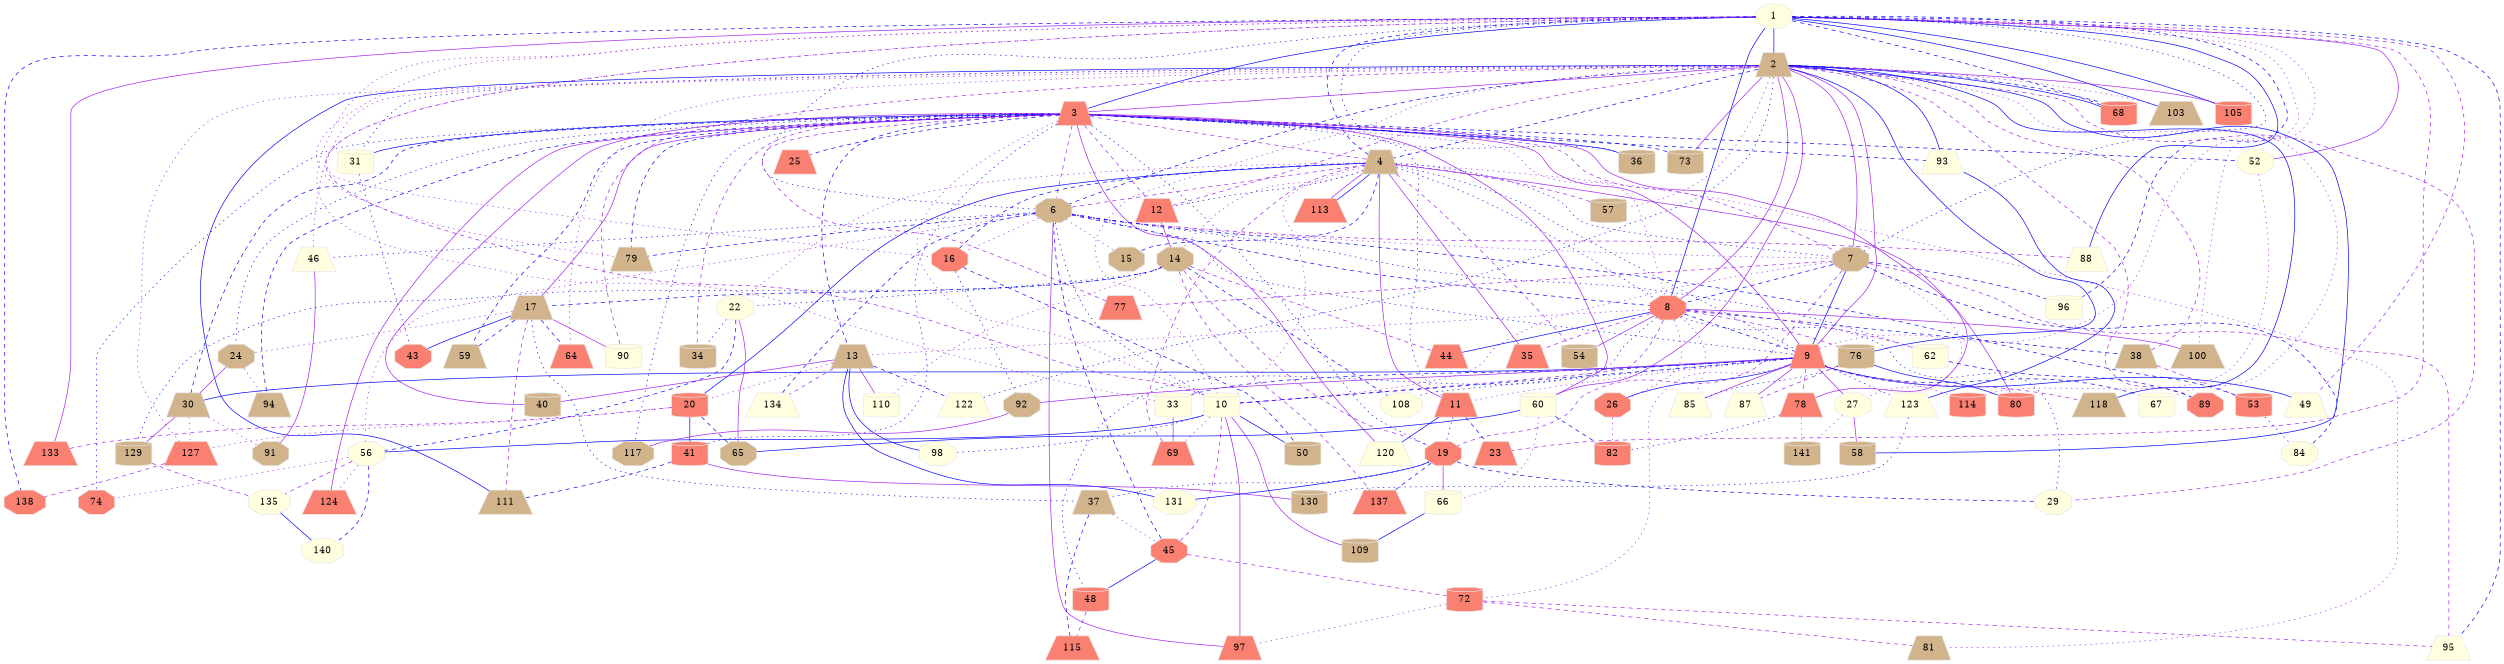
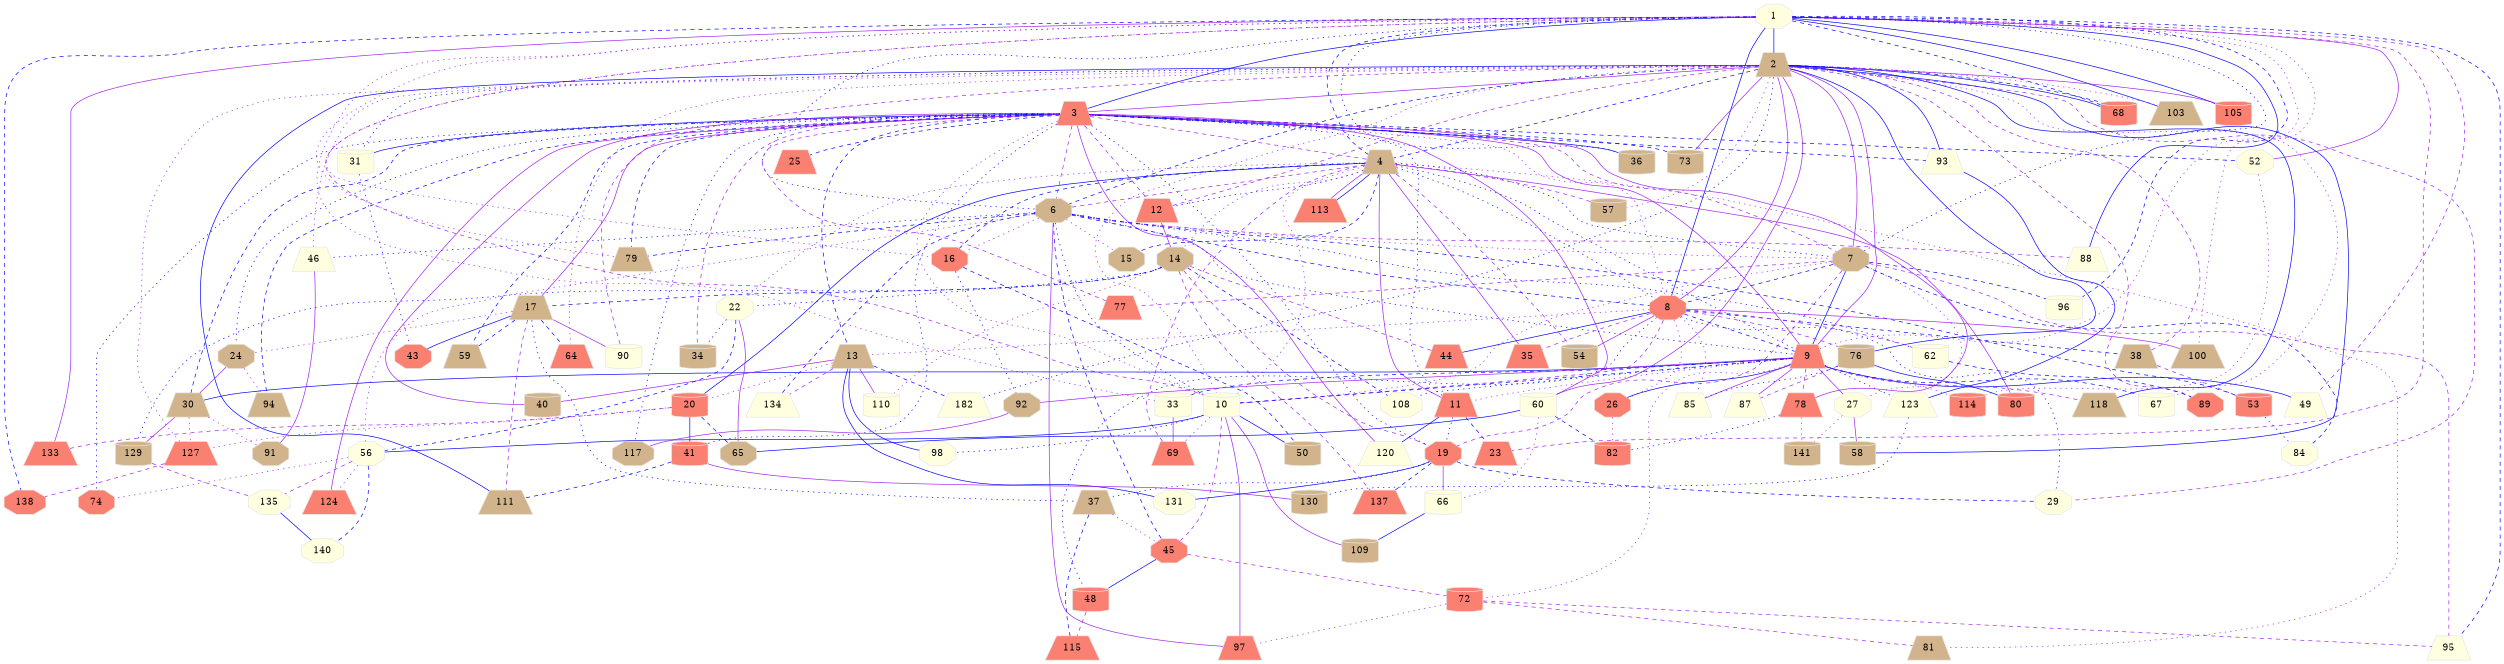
(965, 405) -> (965, 405)
